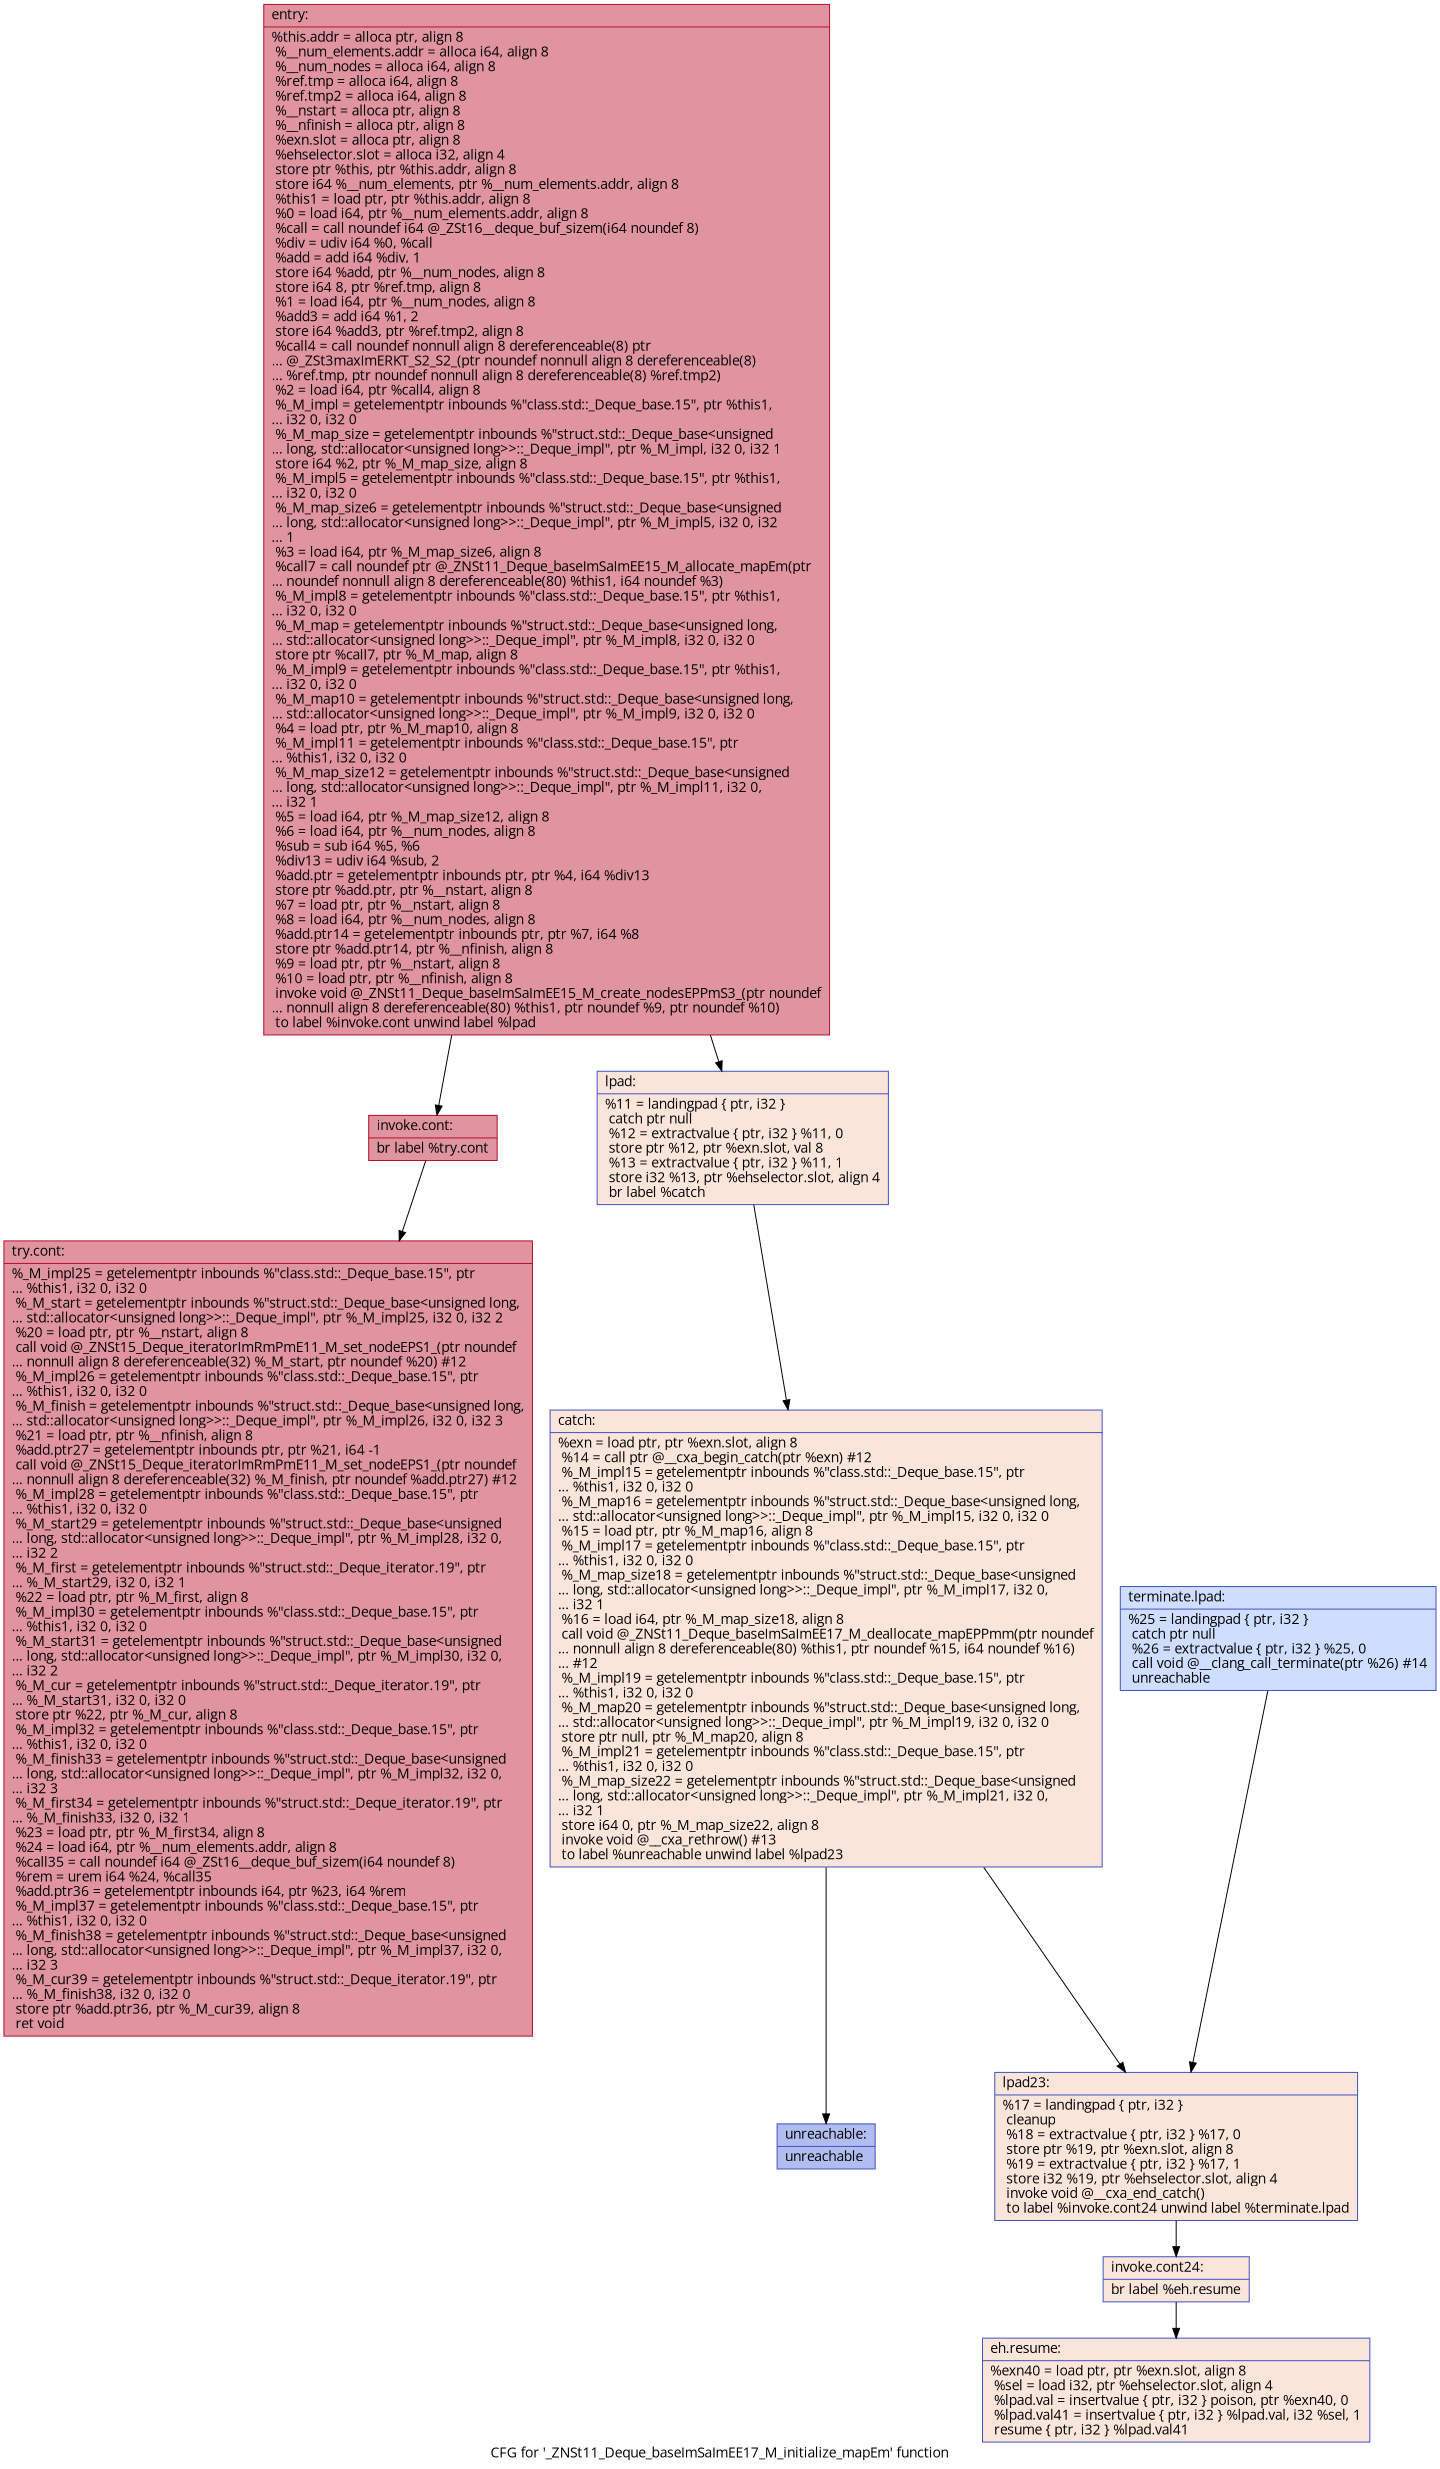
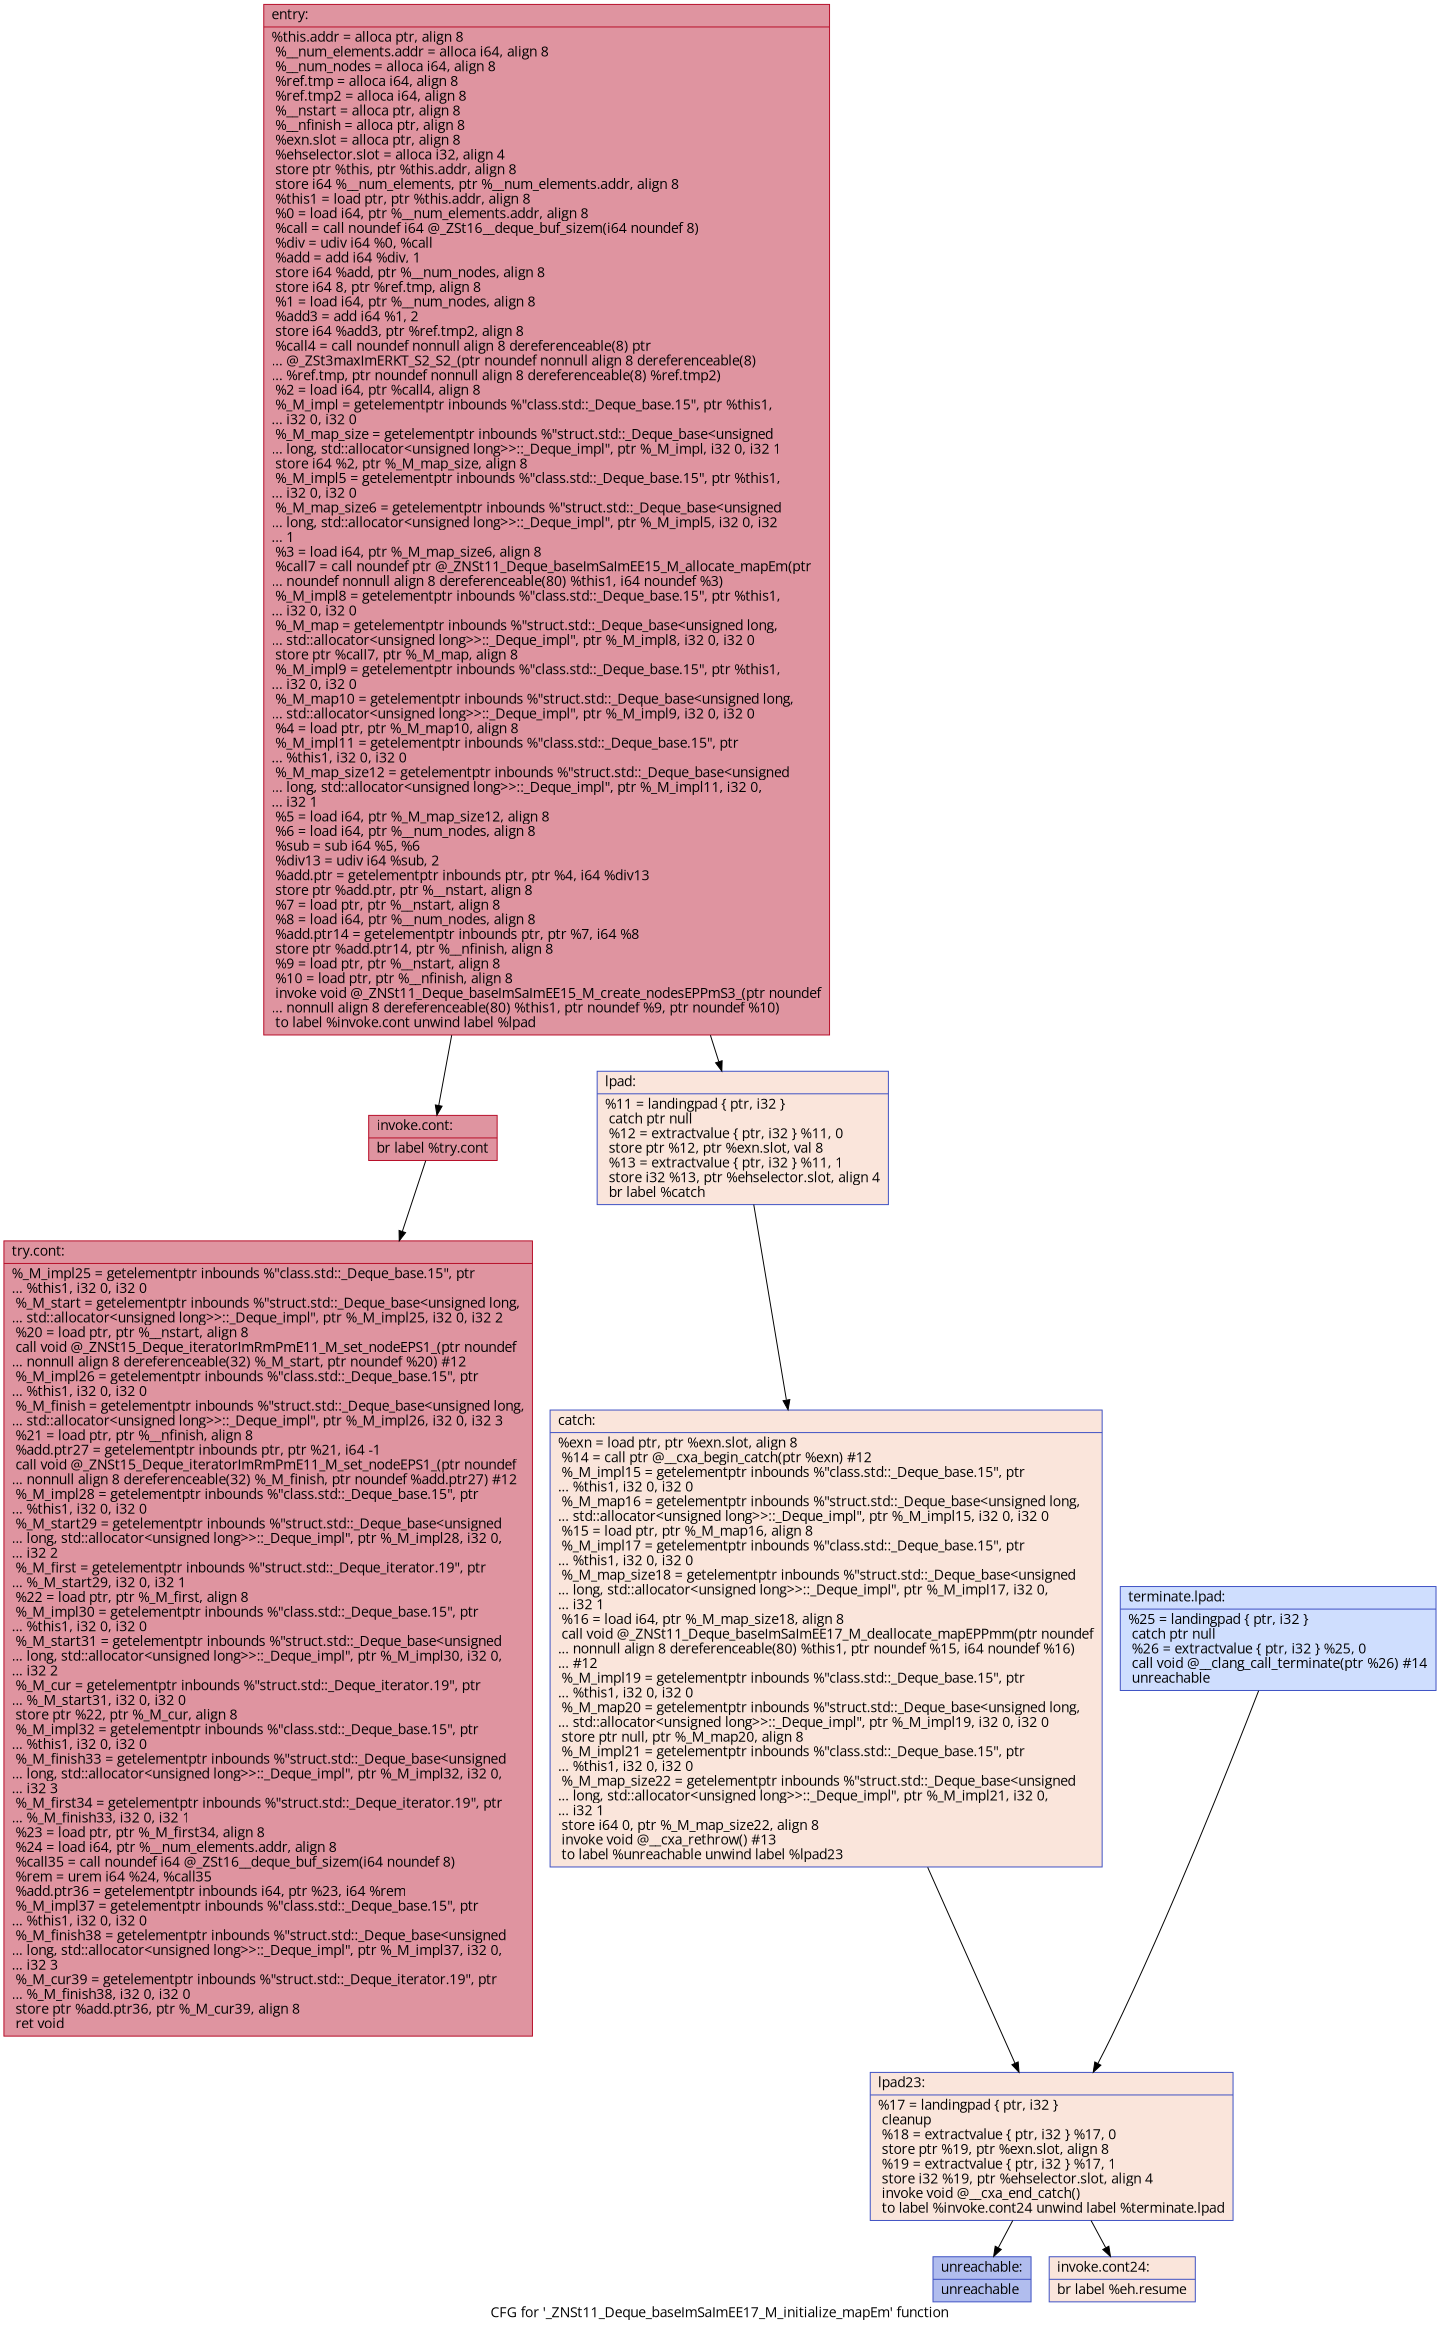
(826, 1991) -> (1006, 2234)
(1176, 2390) -> none
